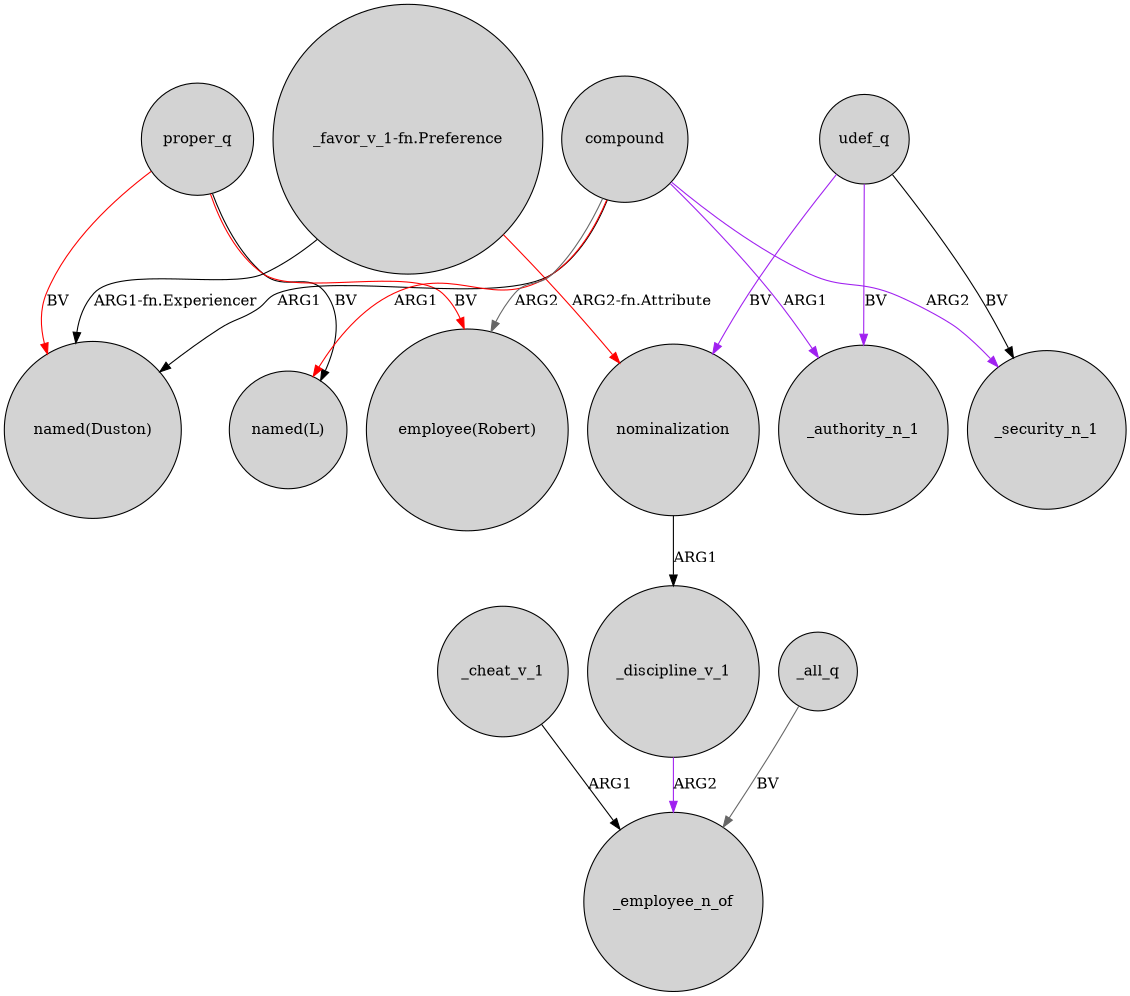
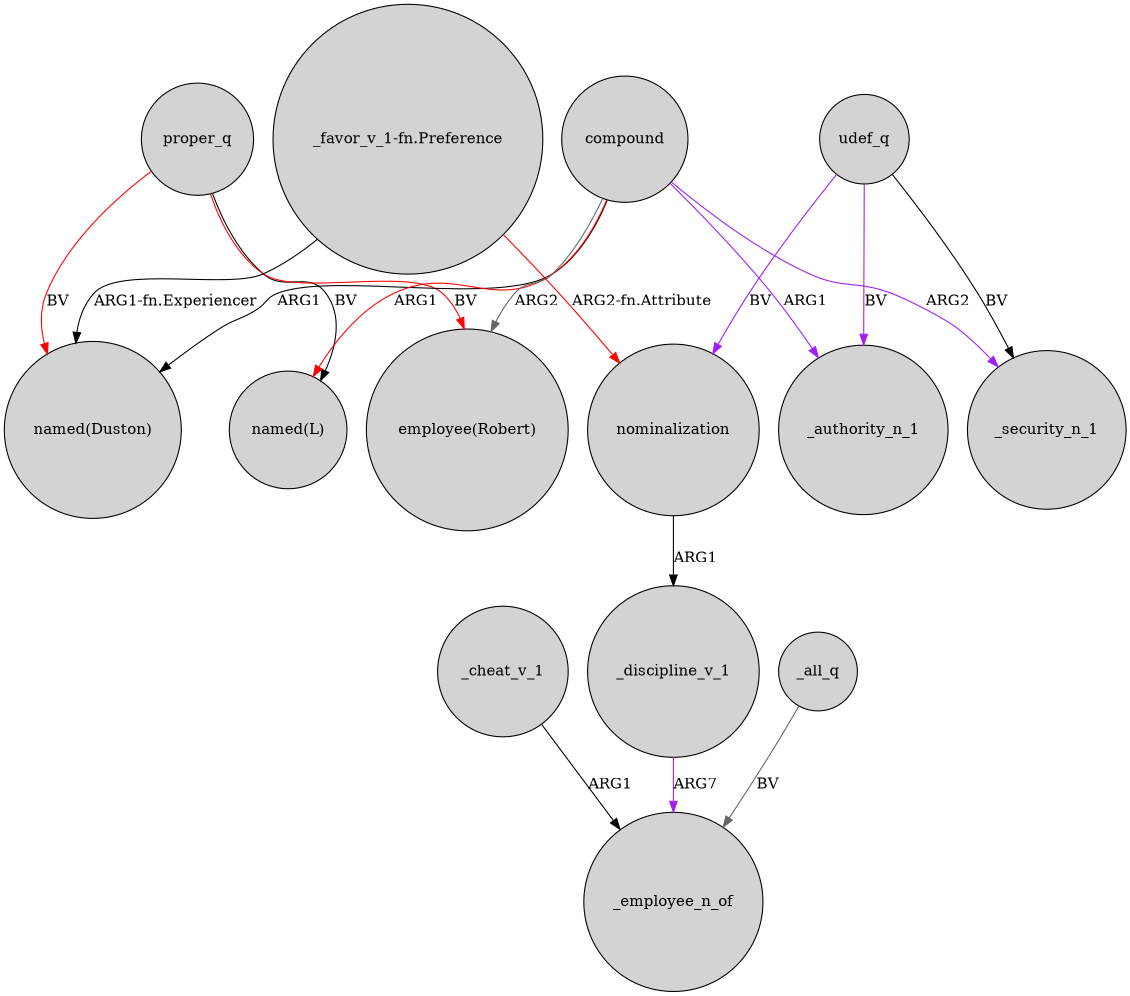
(696, 785) -> (696, 785)
